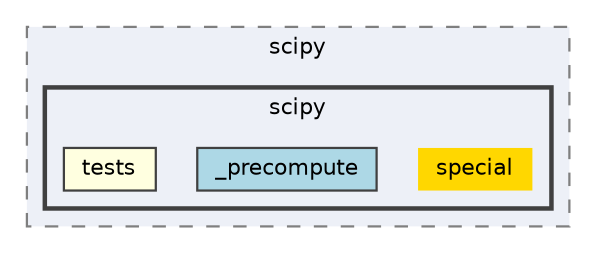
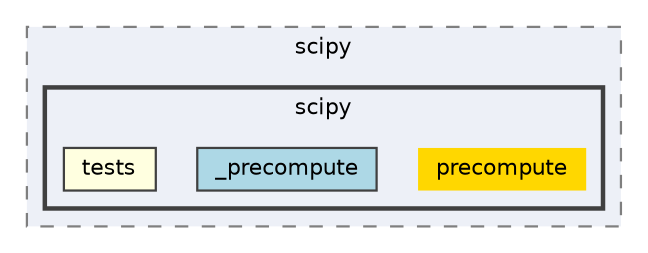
(475, 169) -> (502, 169)
